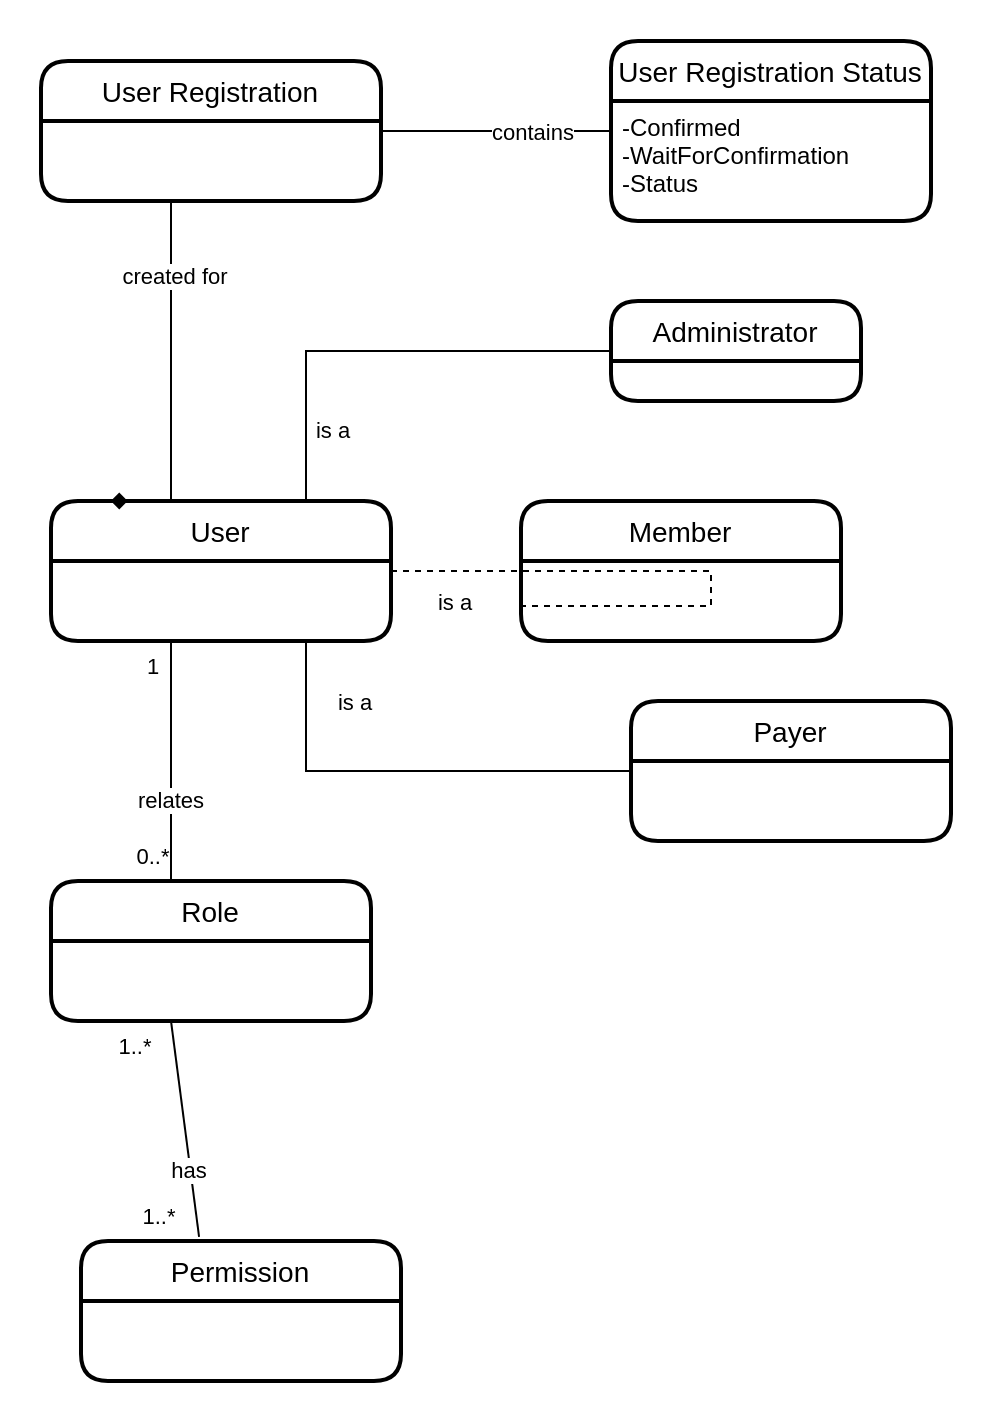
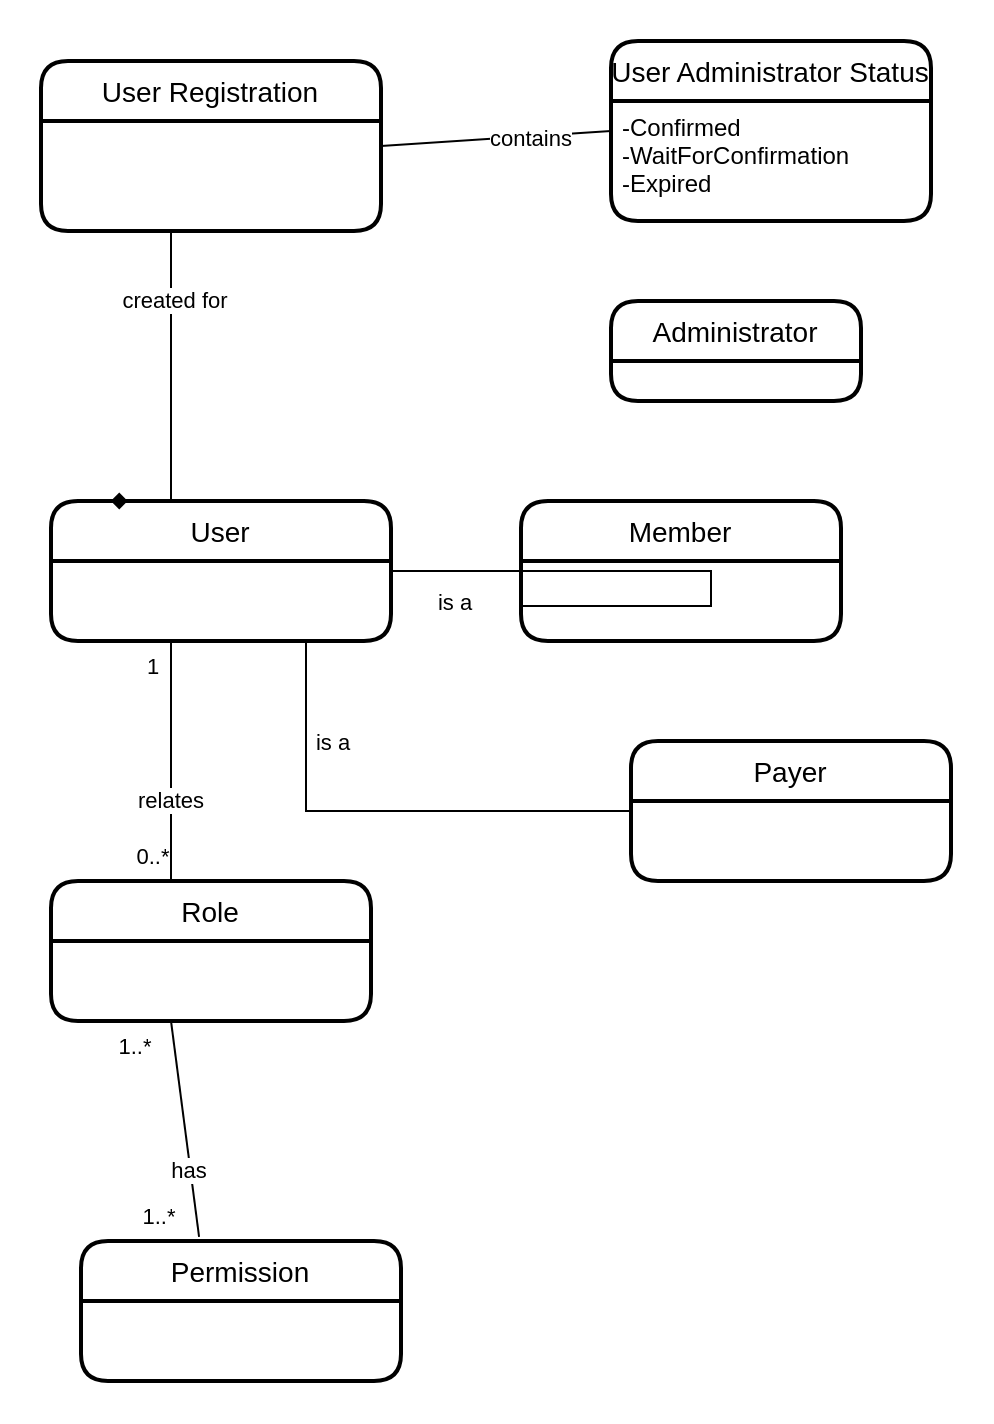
(770, 73) -> (770, 73)
(686, 128) -> (686, 128)
(211, 131) -> (211, 146)
(383, 351) -> none
(711, 588) -> (711, 588)
(791, 771) -> (791, 811)
